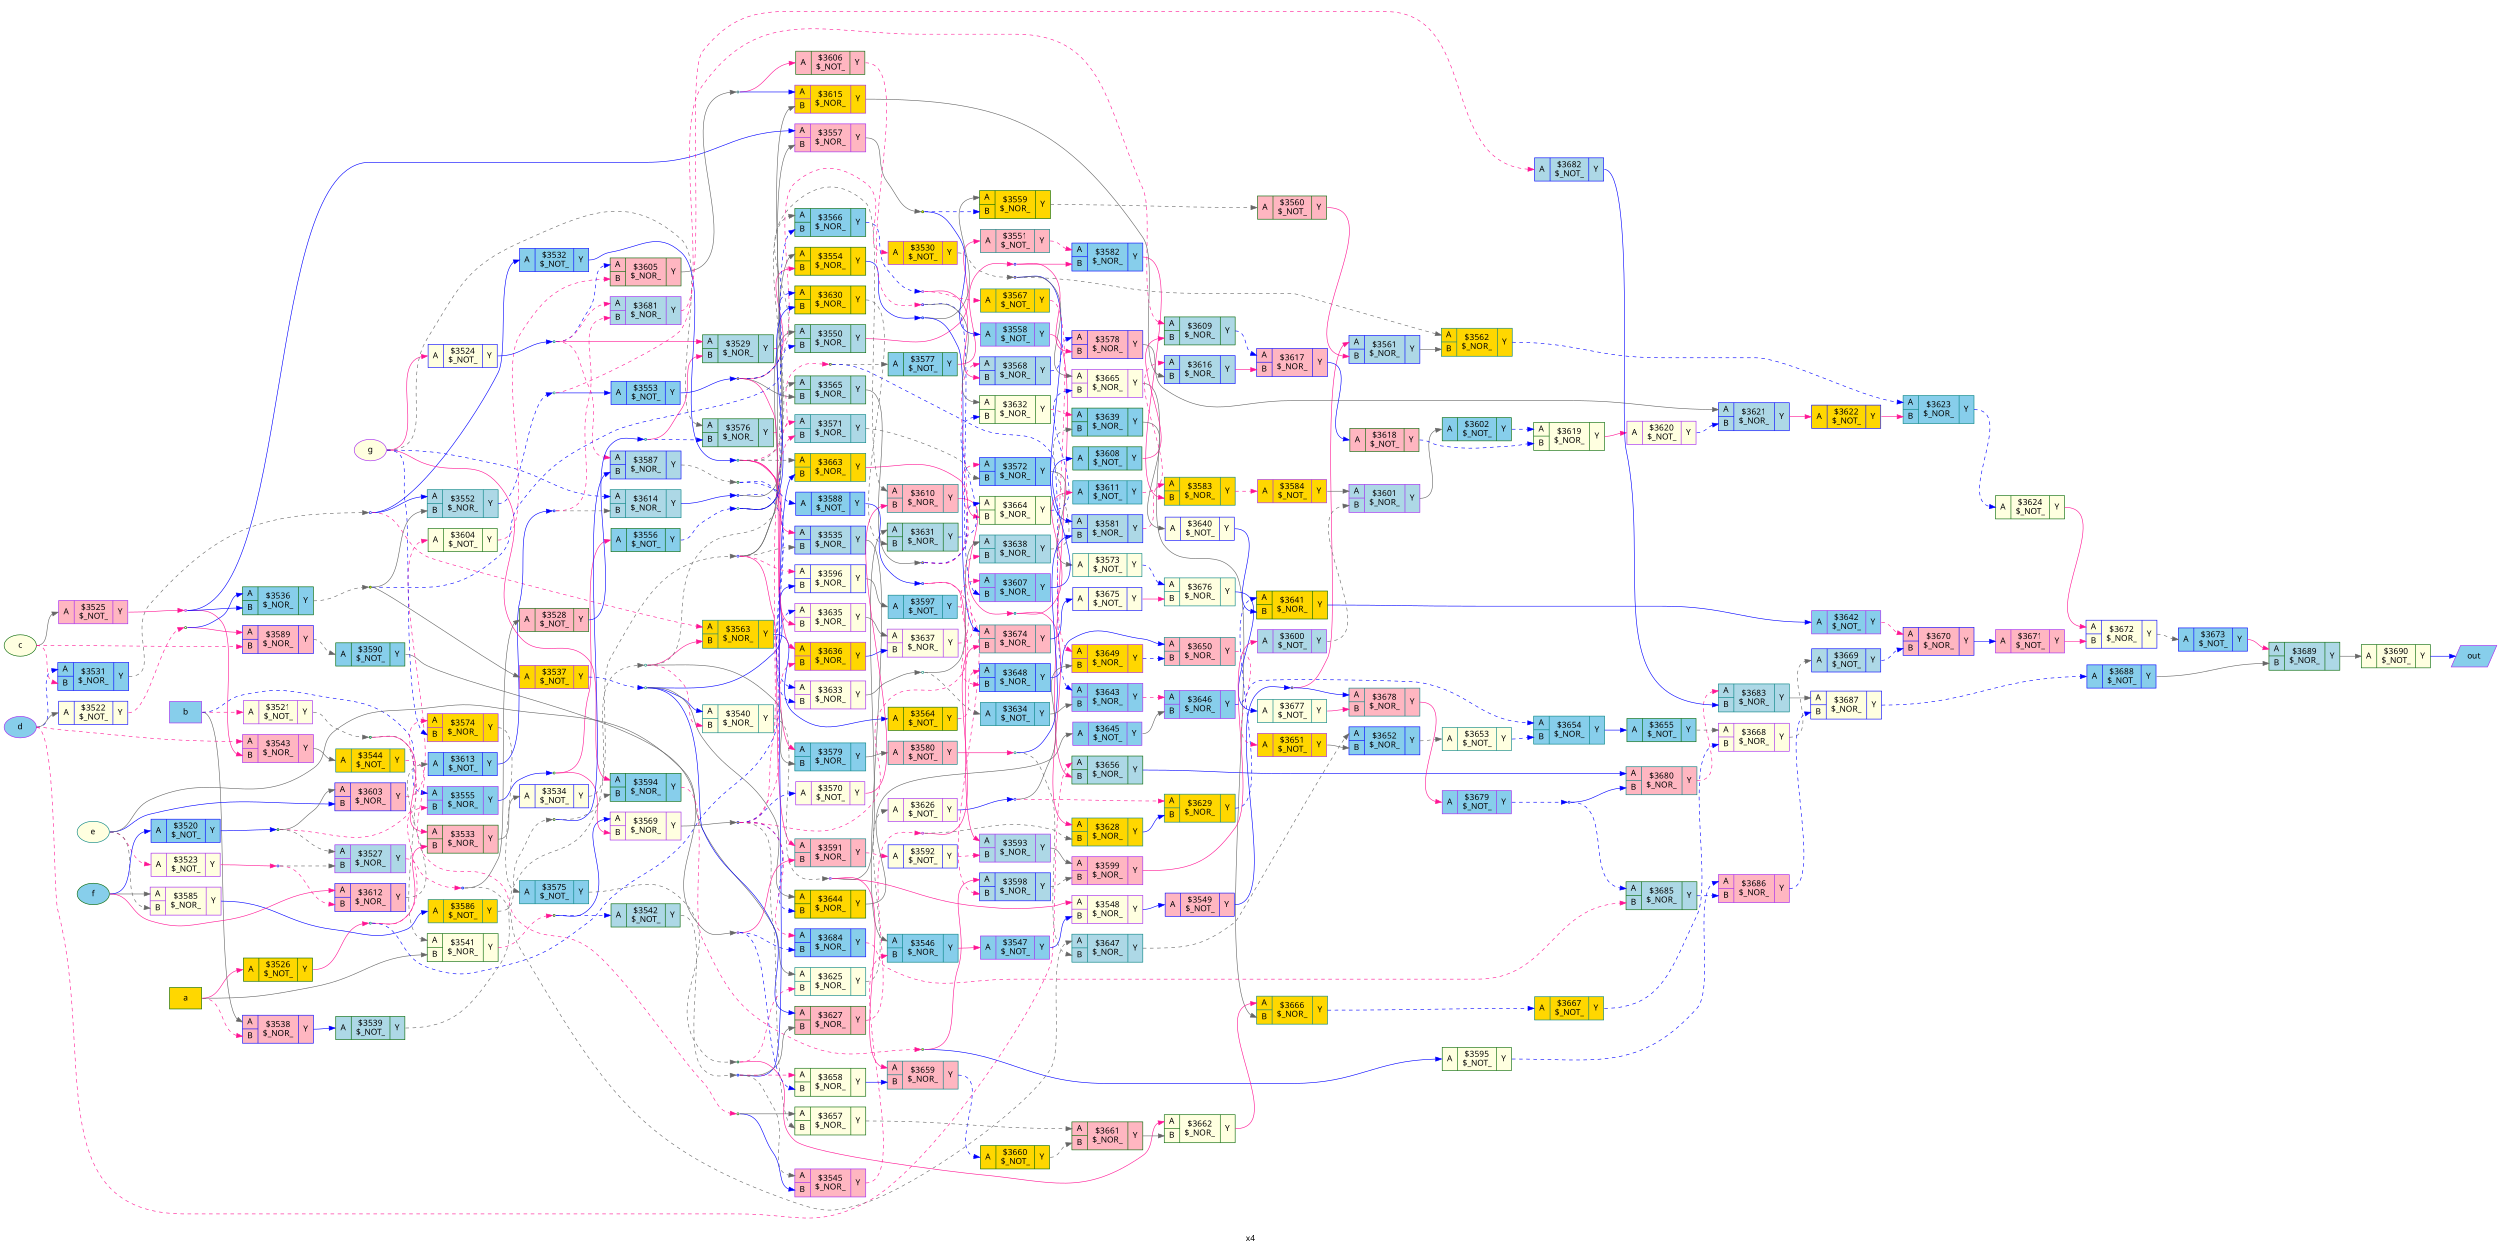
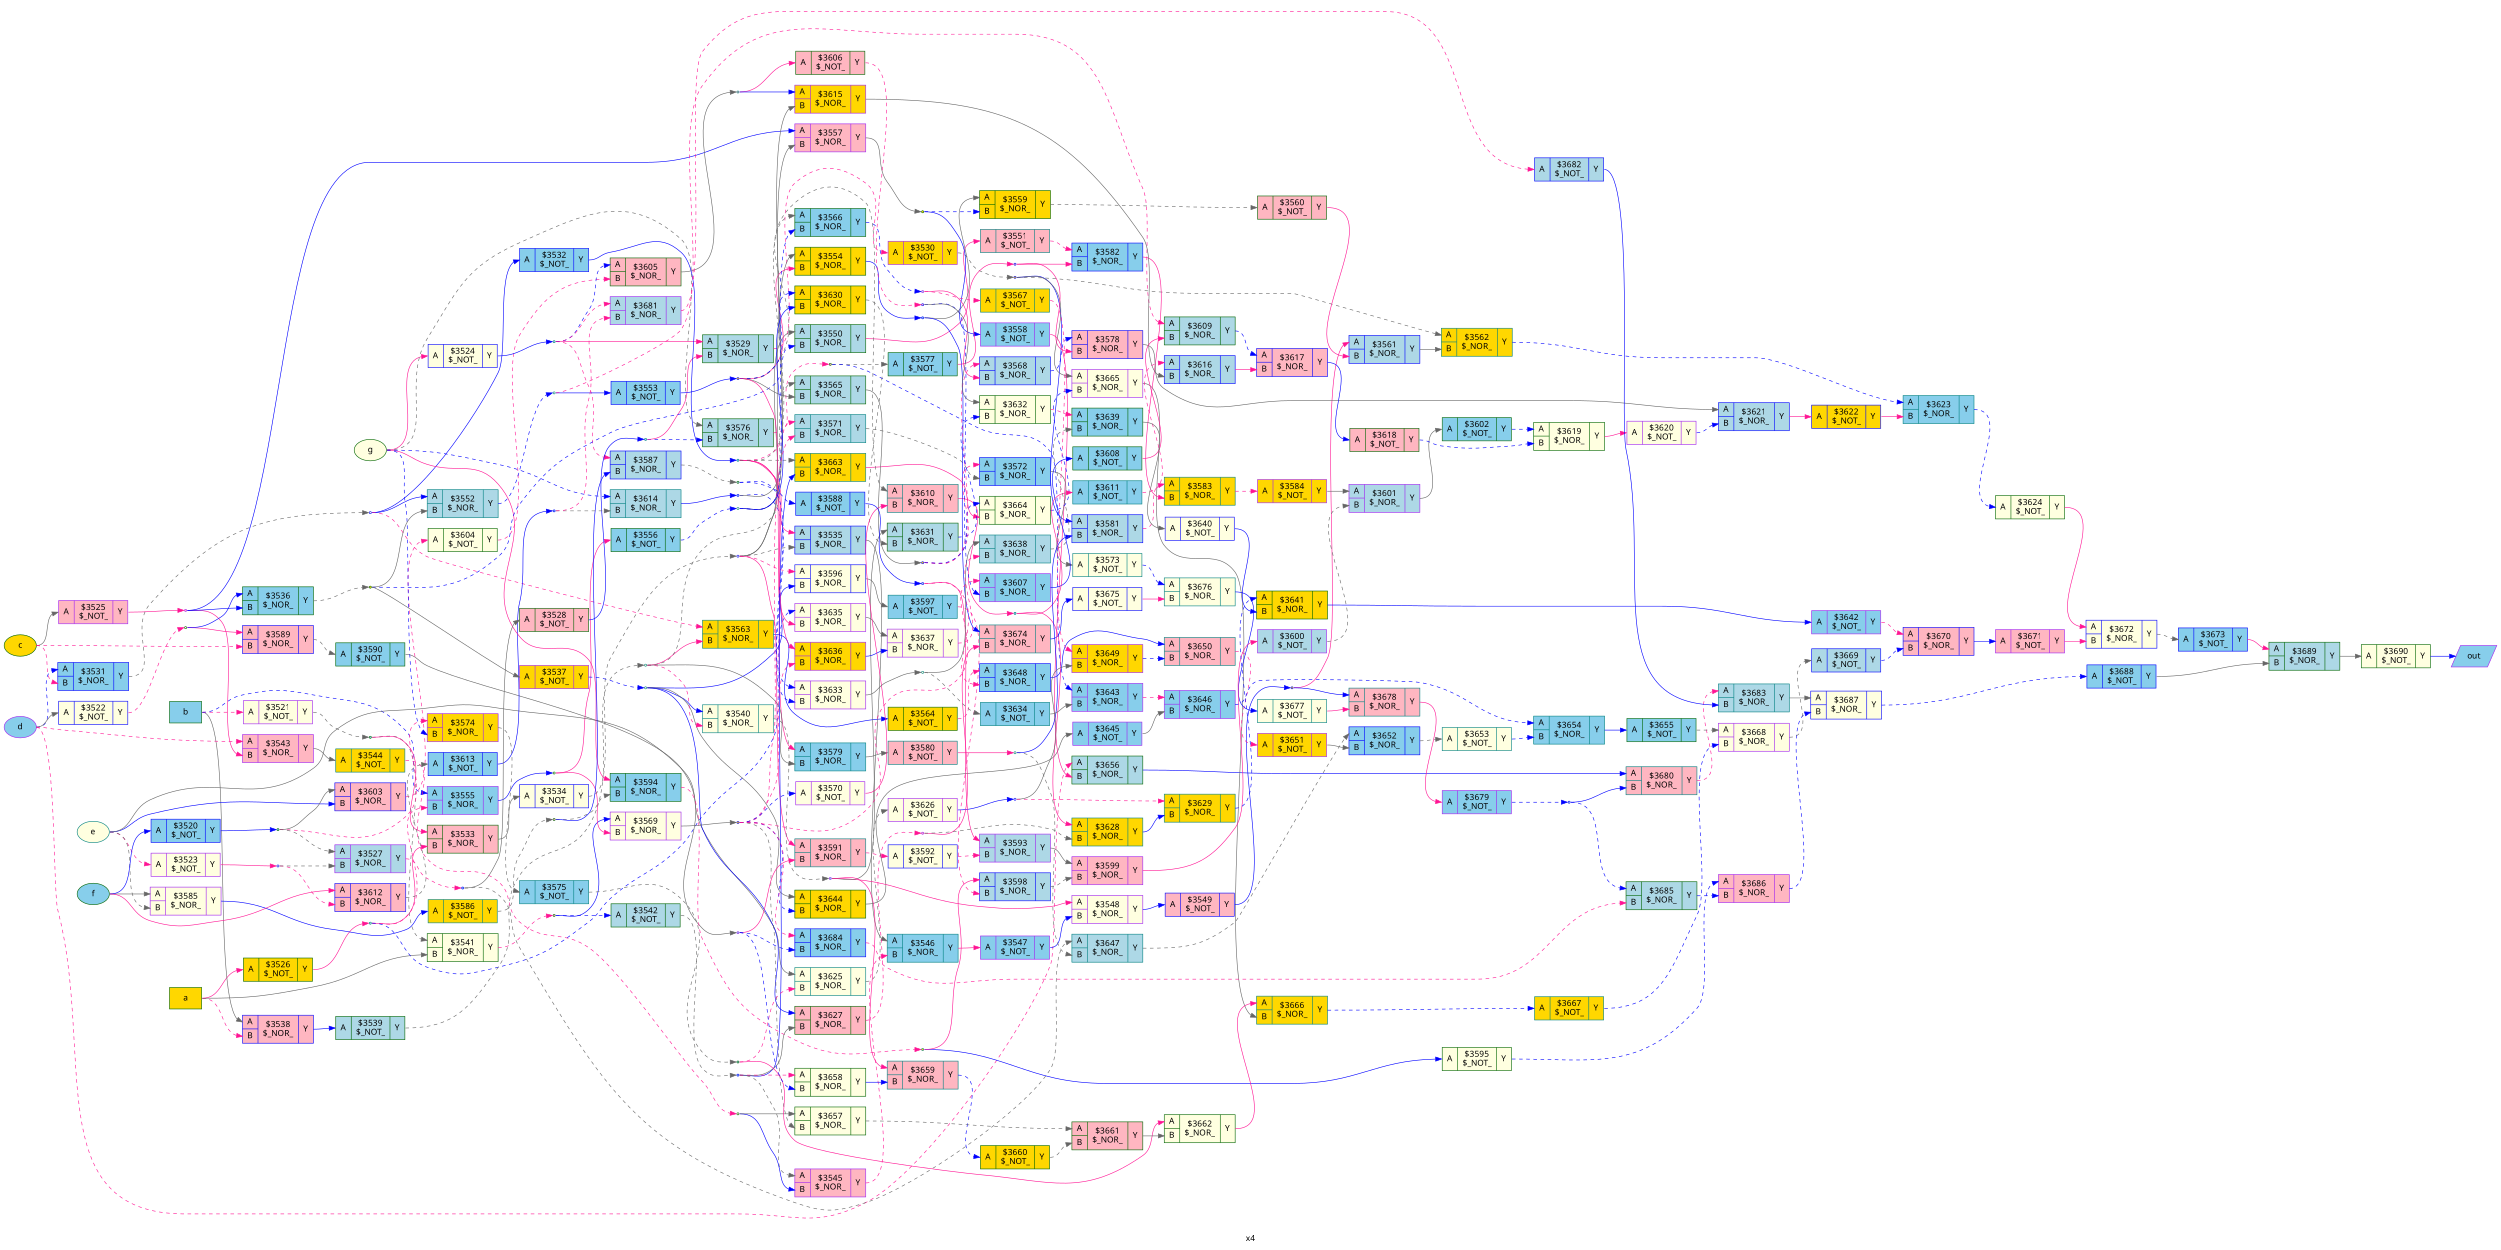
(370, 450) -> (370, 450)
(20, 646) -> (20, 646)
(186, 712) -> (186, 712)
